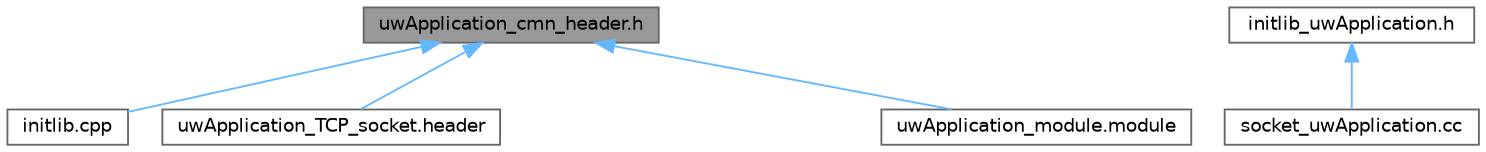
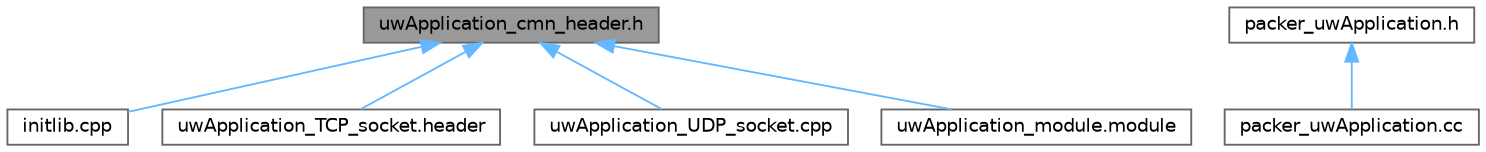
(1352, 25) -> (1352, 25)
none -> (691, 127)
(1352, 127) -> (1352, 127)
